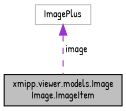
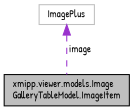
(63, 90) -> (67, 90)
